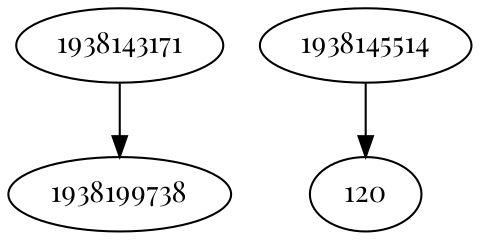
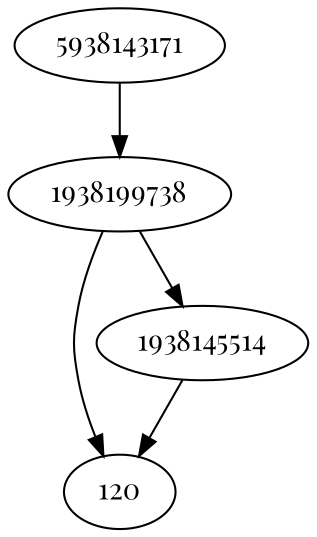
(120, 45) -> (120, 45)
none -> (156, 260)
none -> (74, 334)
